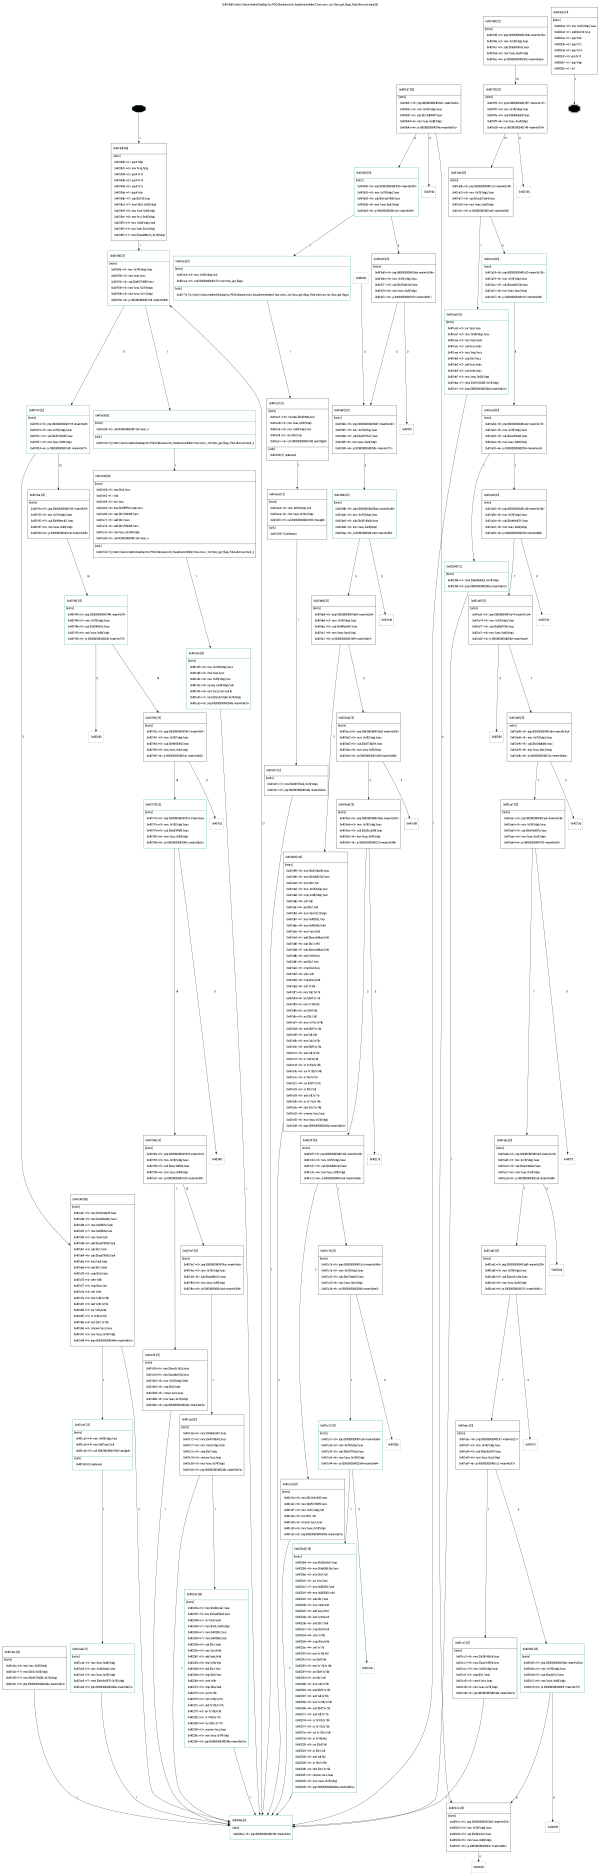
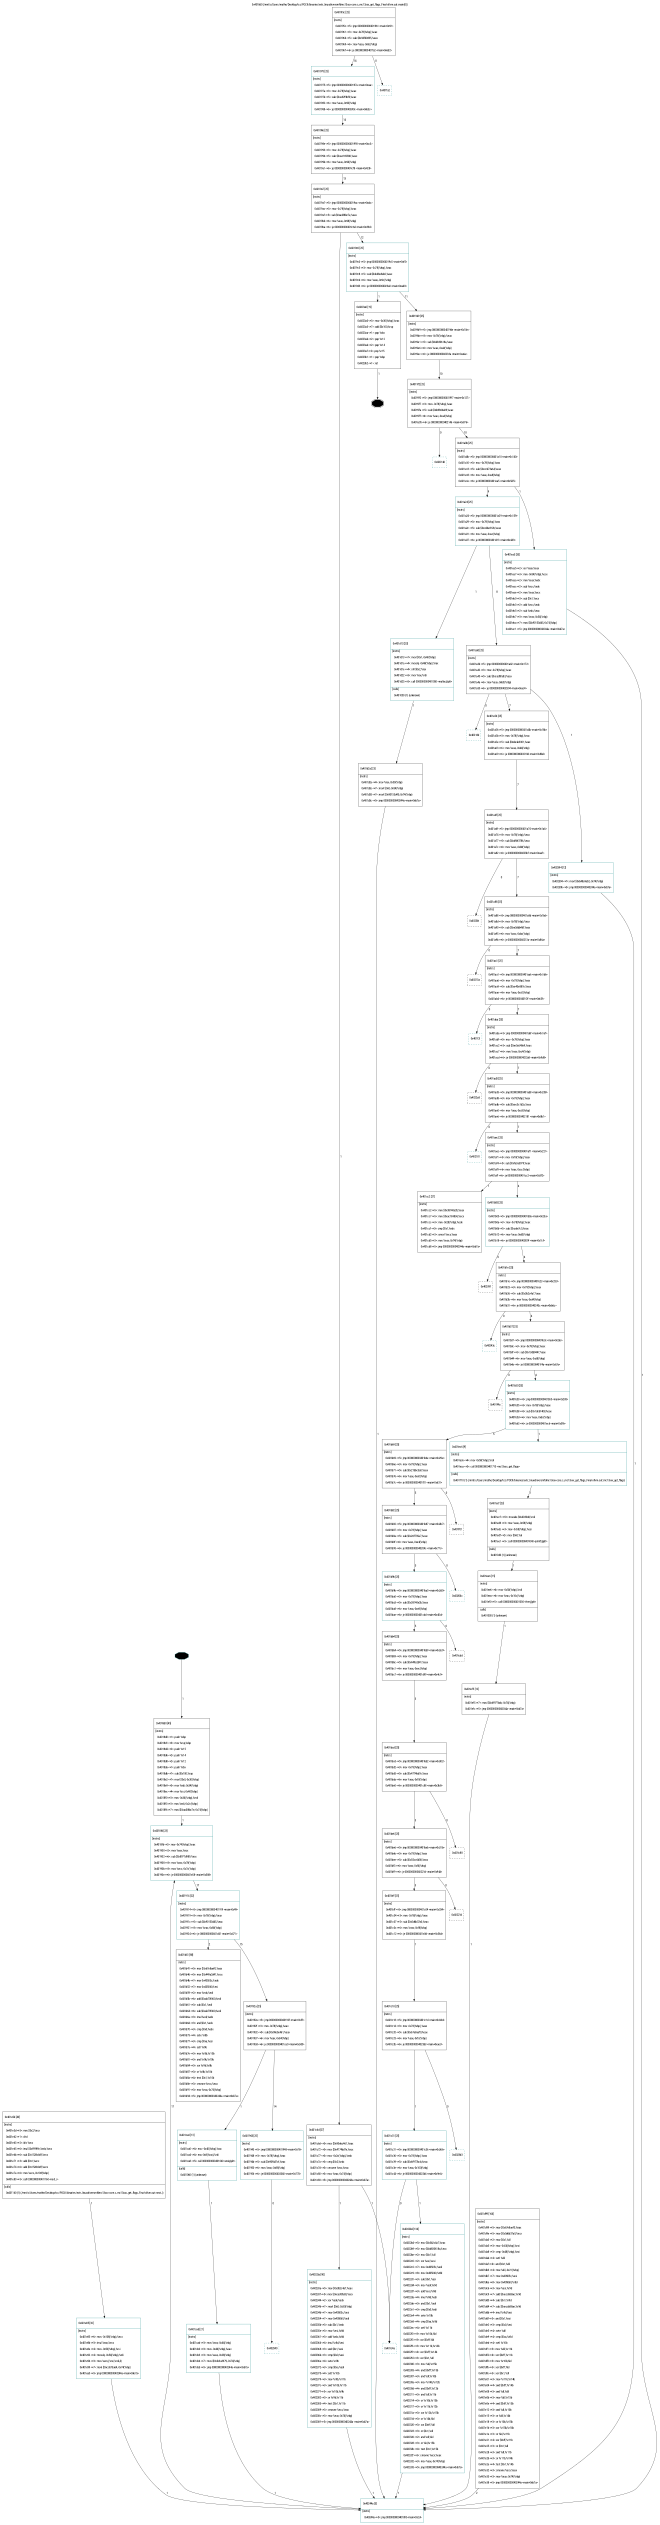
none -> (378, 267)
(362, 343) -> (448, 1570)
(174, 429) -> none
(531, 576) -> (483, 711)
none -> (422, 670)
(135, 678) -> none
(330, 747) -> none
(441, 967) -> (530, 1315)
(217, 1160) -> none
(175, 1380) -> none
(102, 1382) -> (248, 2090)
(313, 1509) -> none
(140, 1610) -> none
(174, 1661) -> (385, 2261)
(424, 1808) -> none
